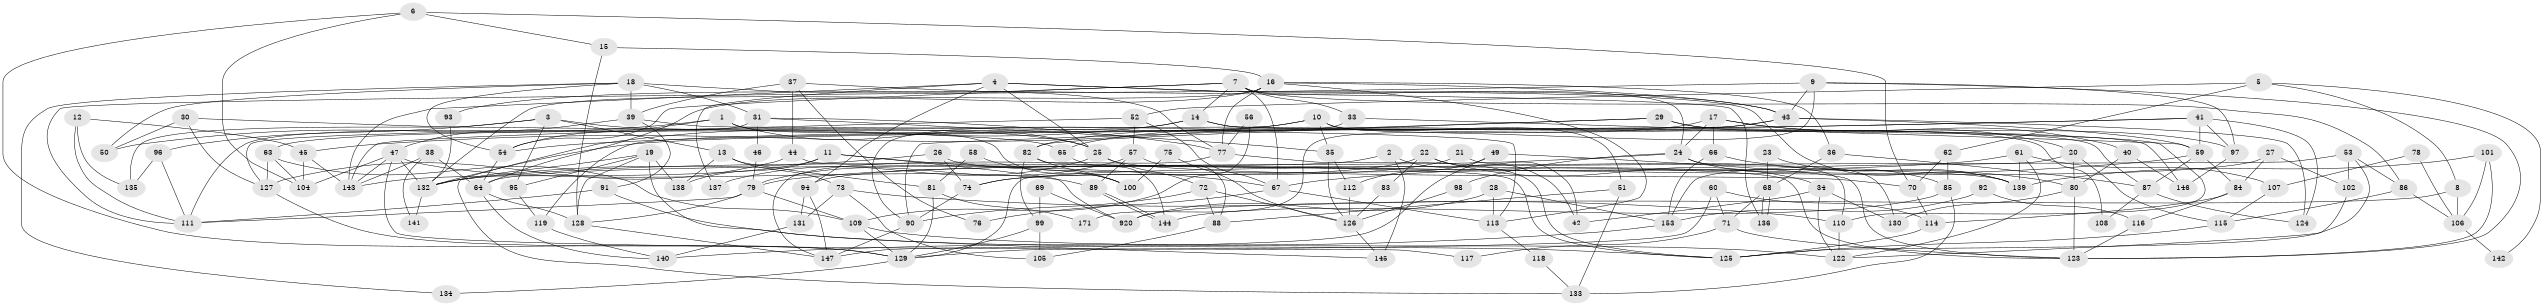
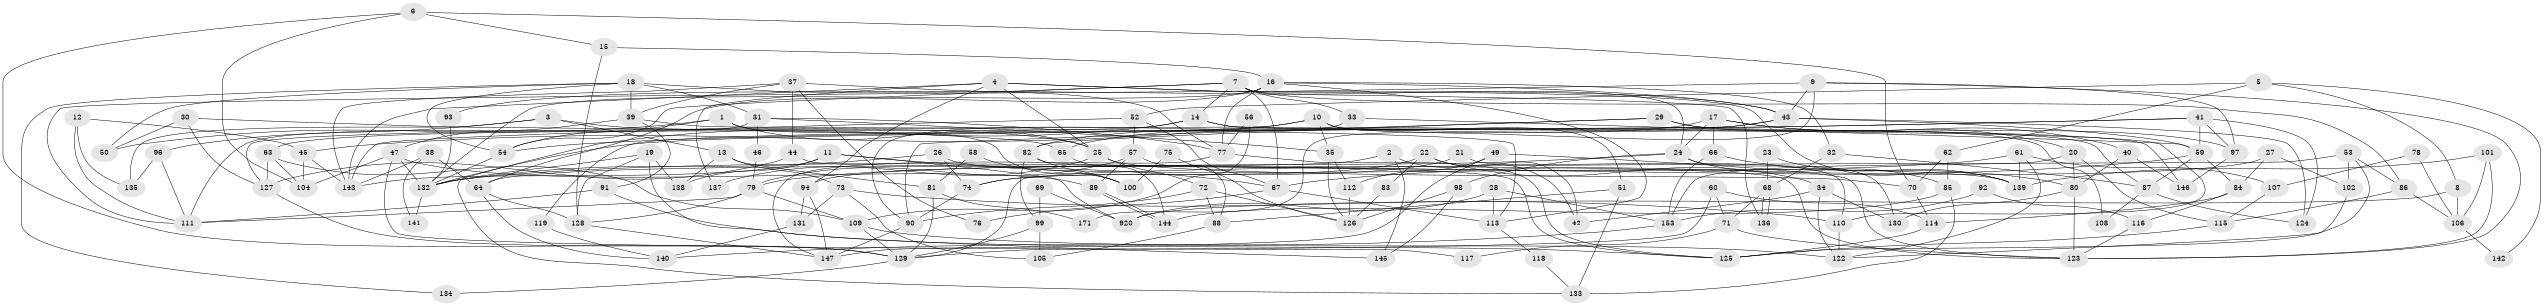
(1832, 153) -> (1832, 153)
(372, 171) -> (549, 94)
(491, 171) -> (463, 171)
(514, 188) -> none
(1364, 240) -> (1425, 228)
